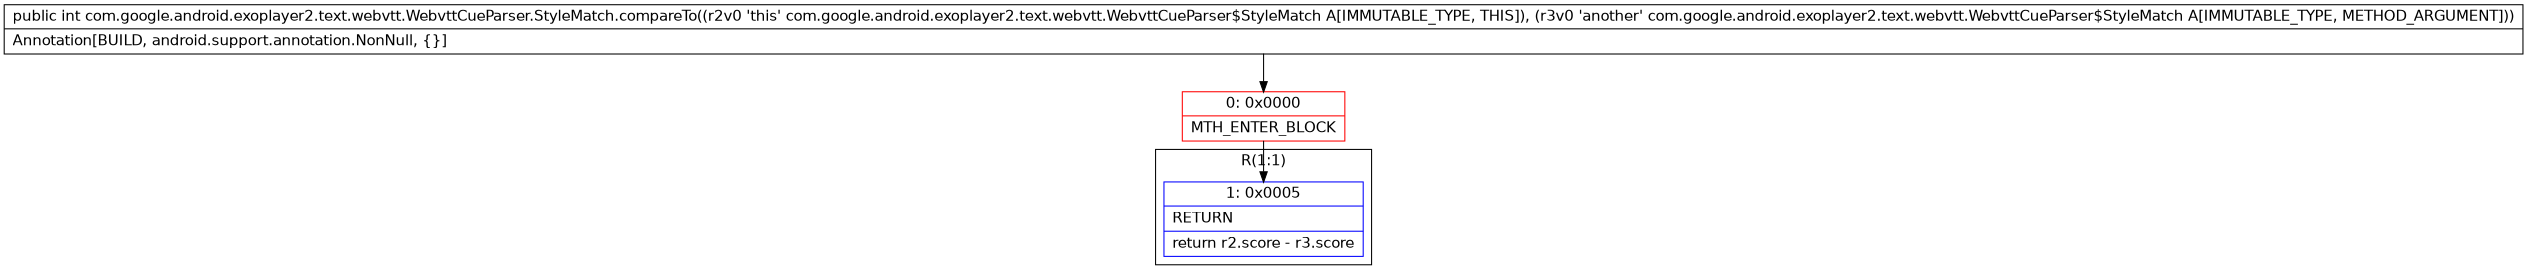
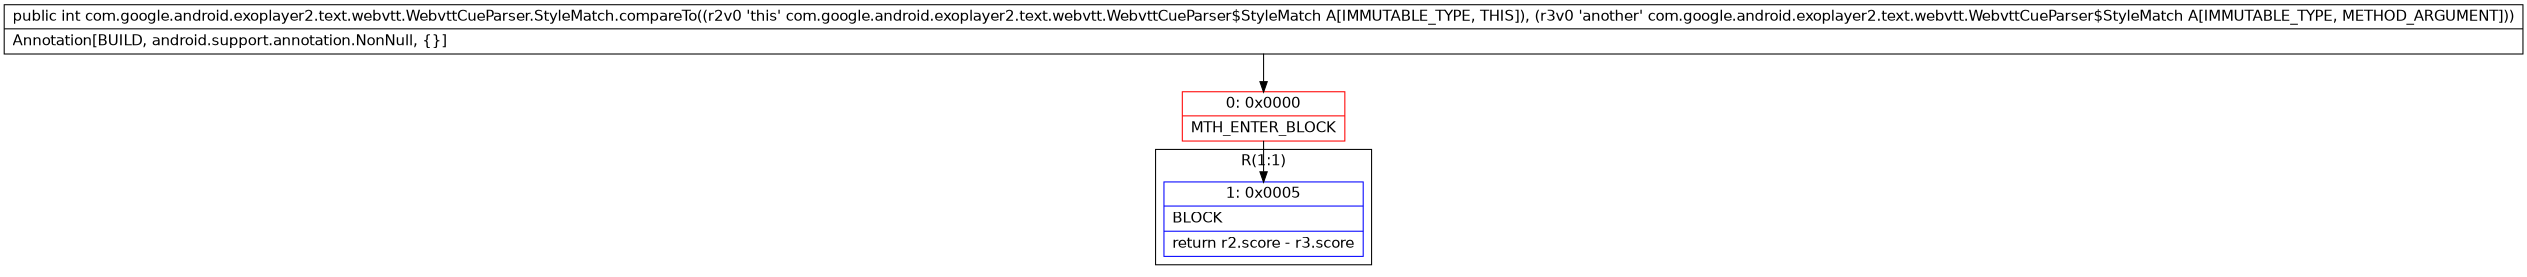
(1203, 218) -> (1198, 218)
